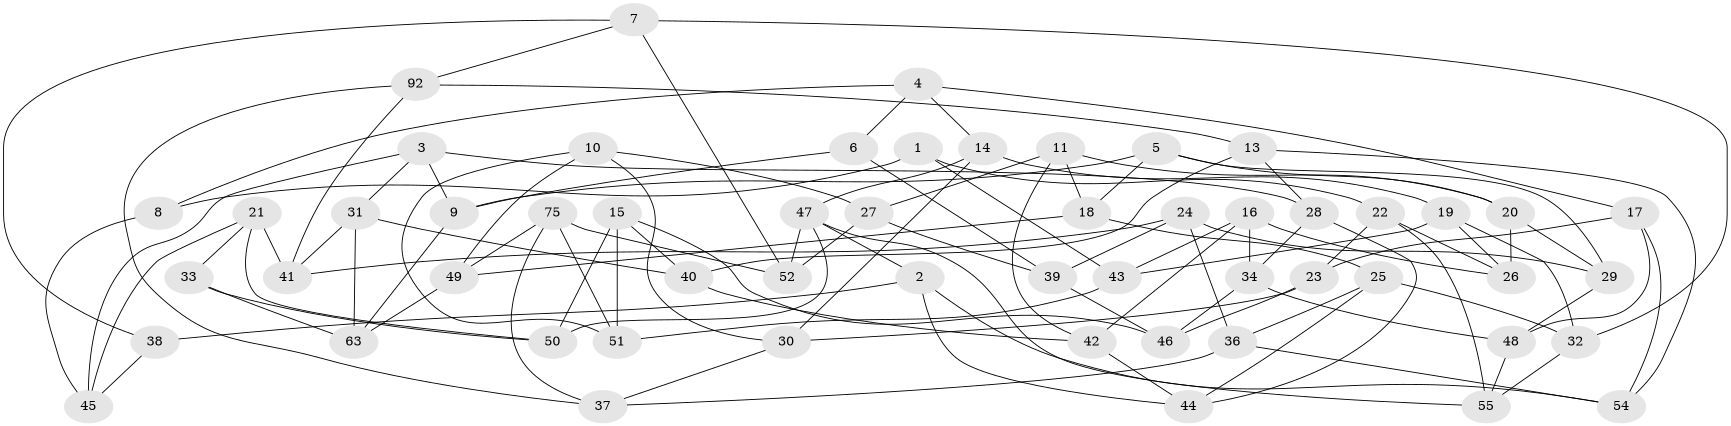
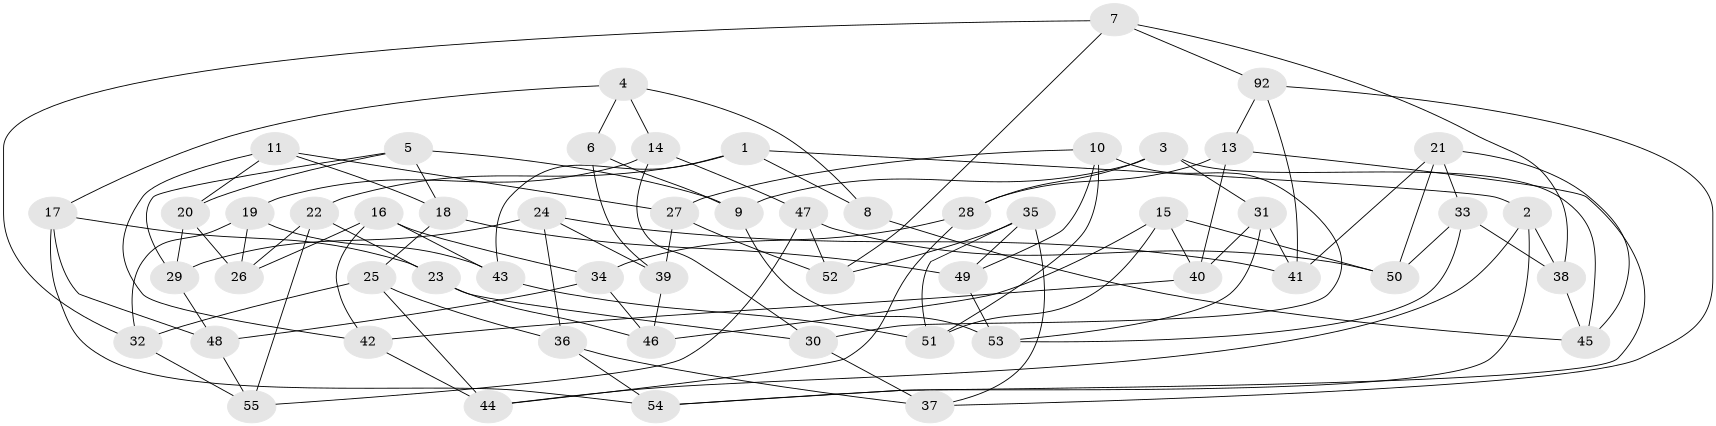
(553, 213) -> (1031, 213)
(862, 245) -> (1084, 168)
none -> (1514, 247)
(354, 342) -> (996, 342)
